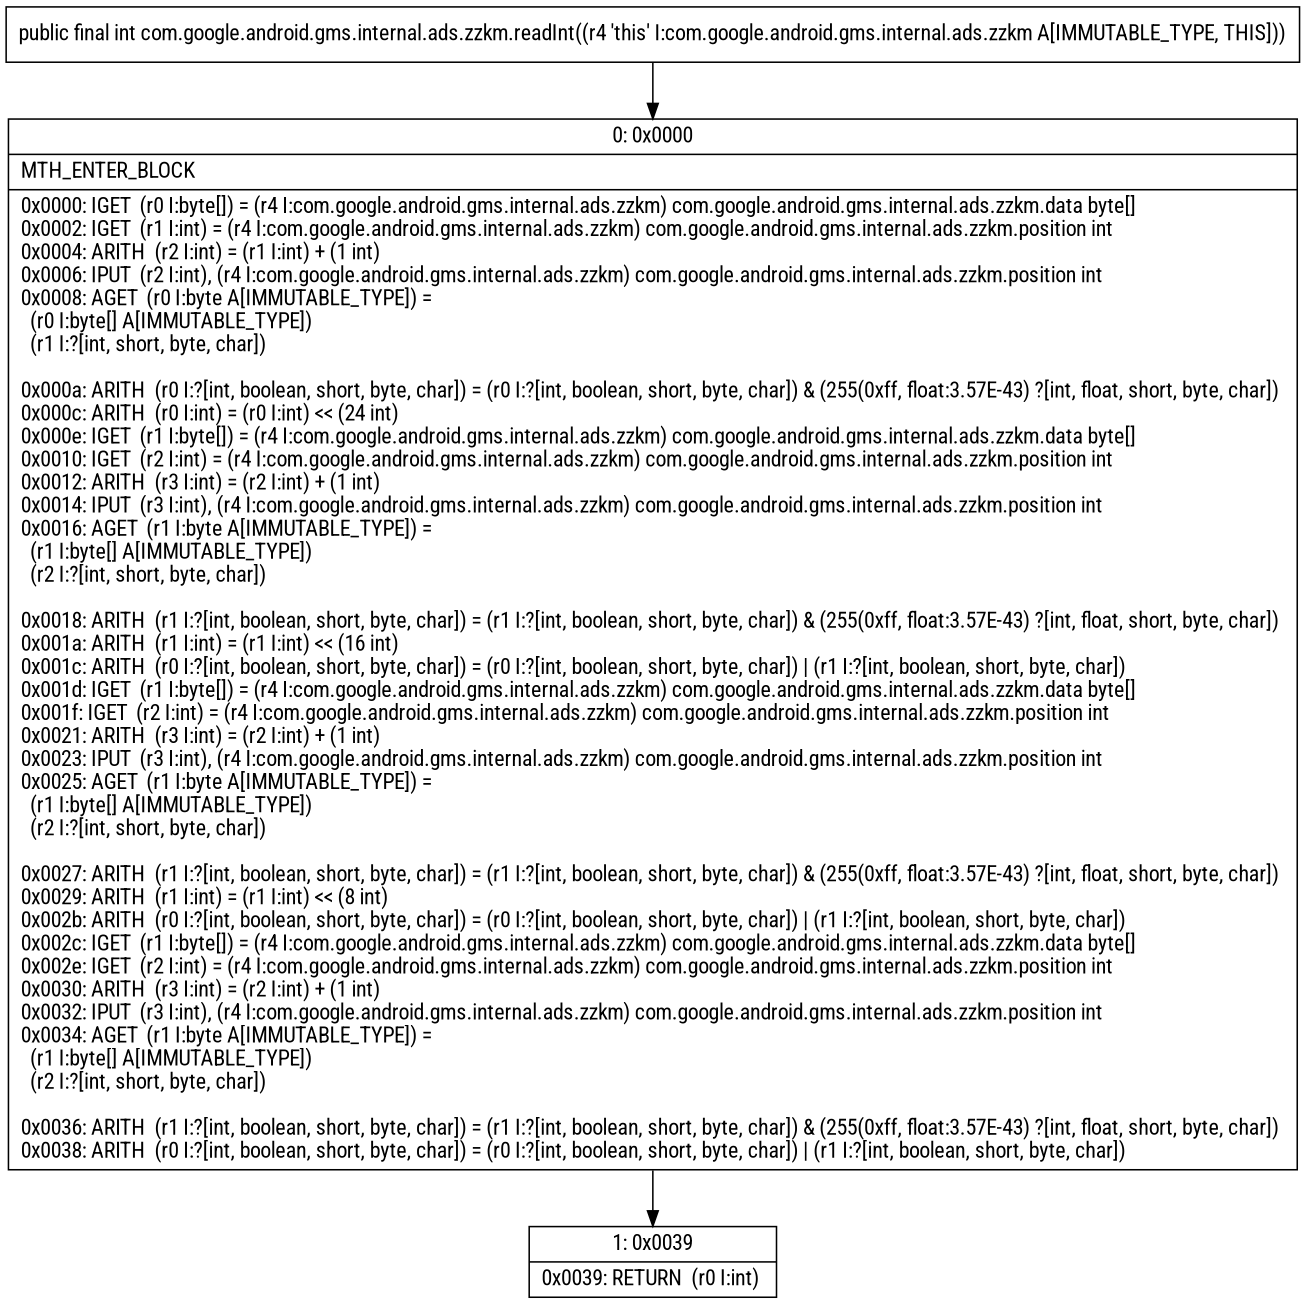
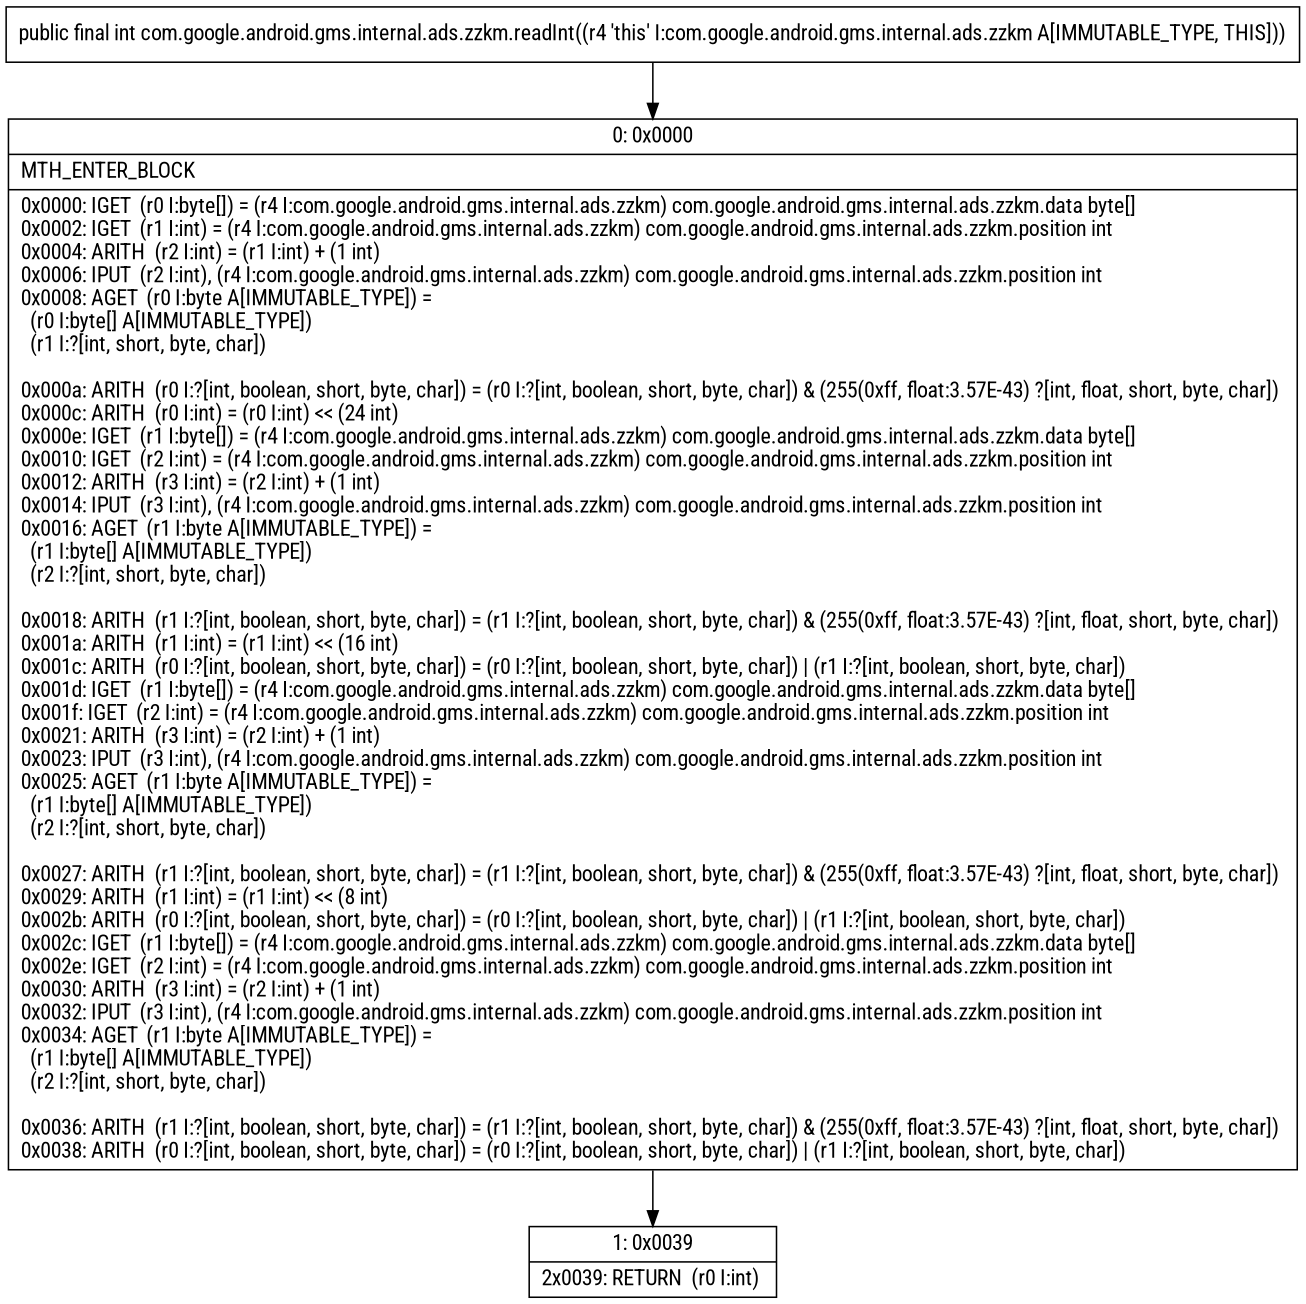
(653, 1279) -> (653, 1279)
